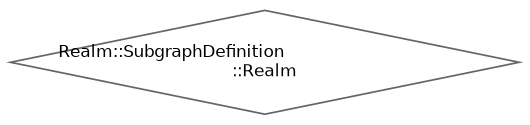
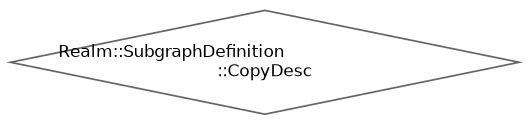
(265, 62) -> (265, 62)
